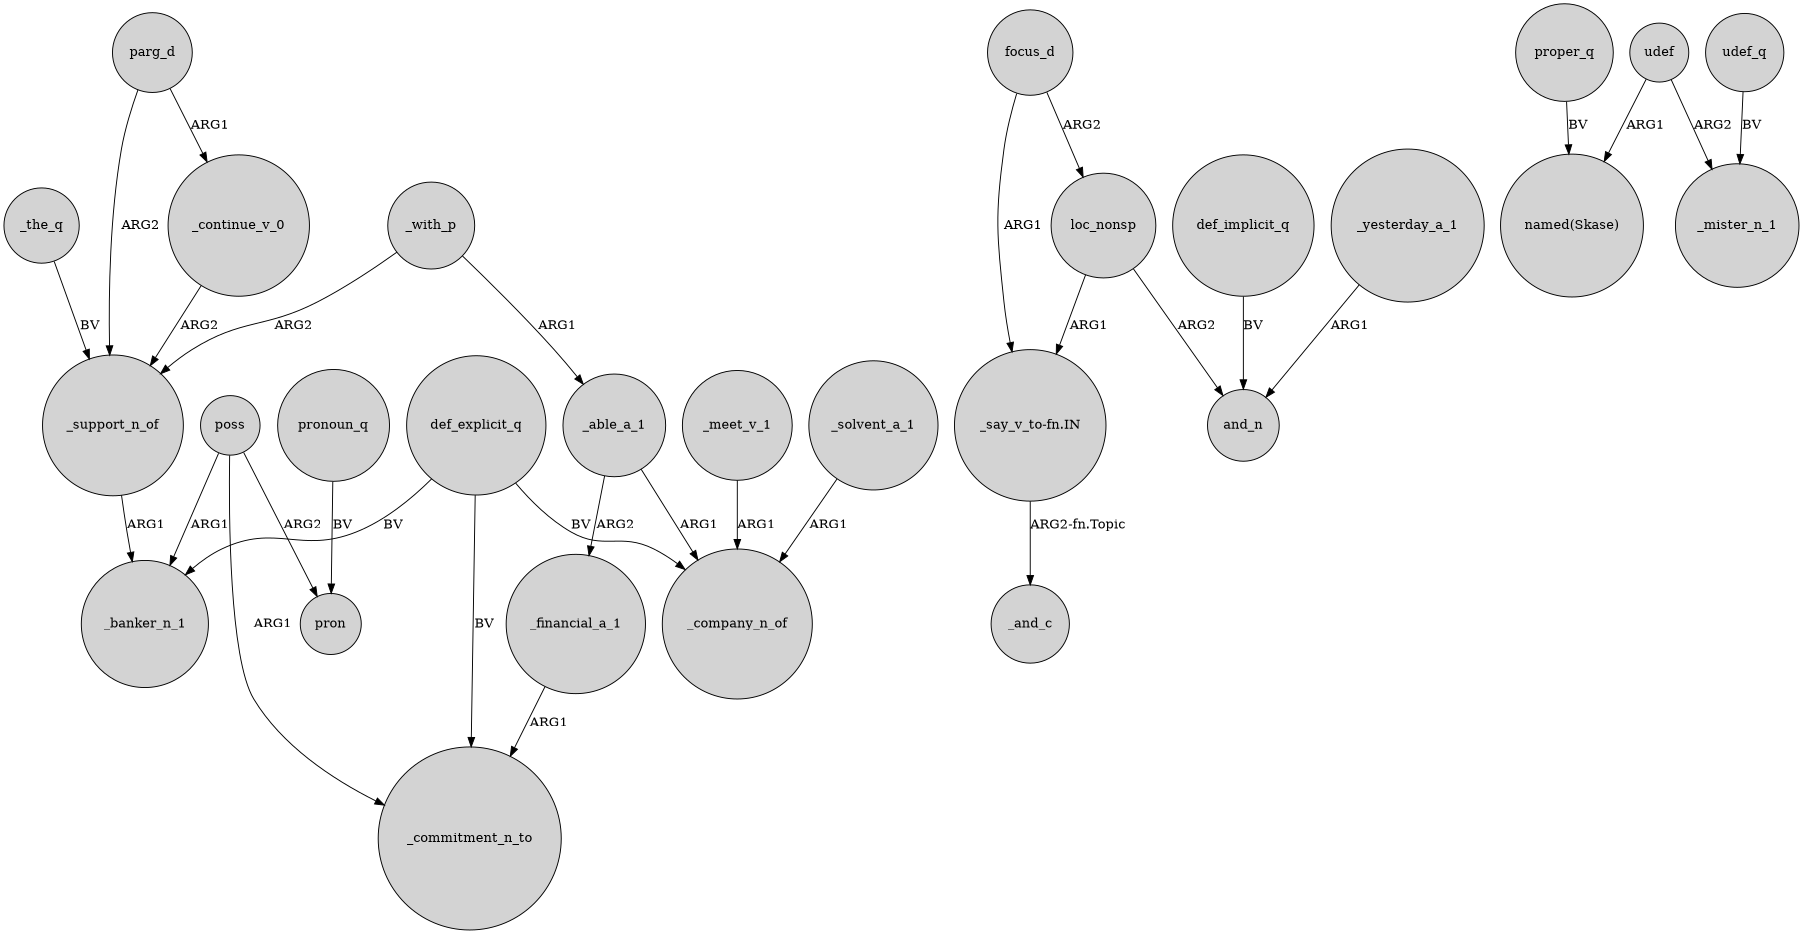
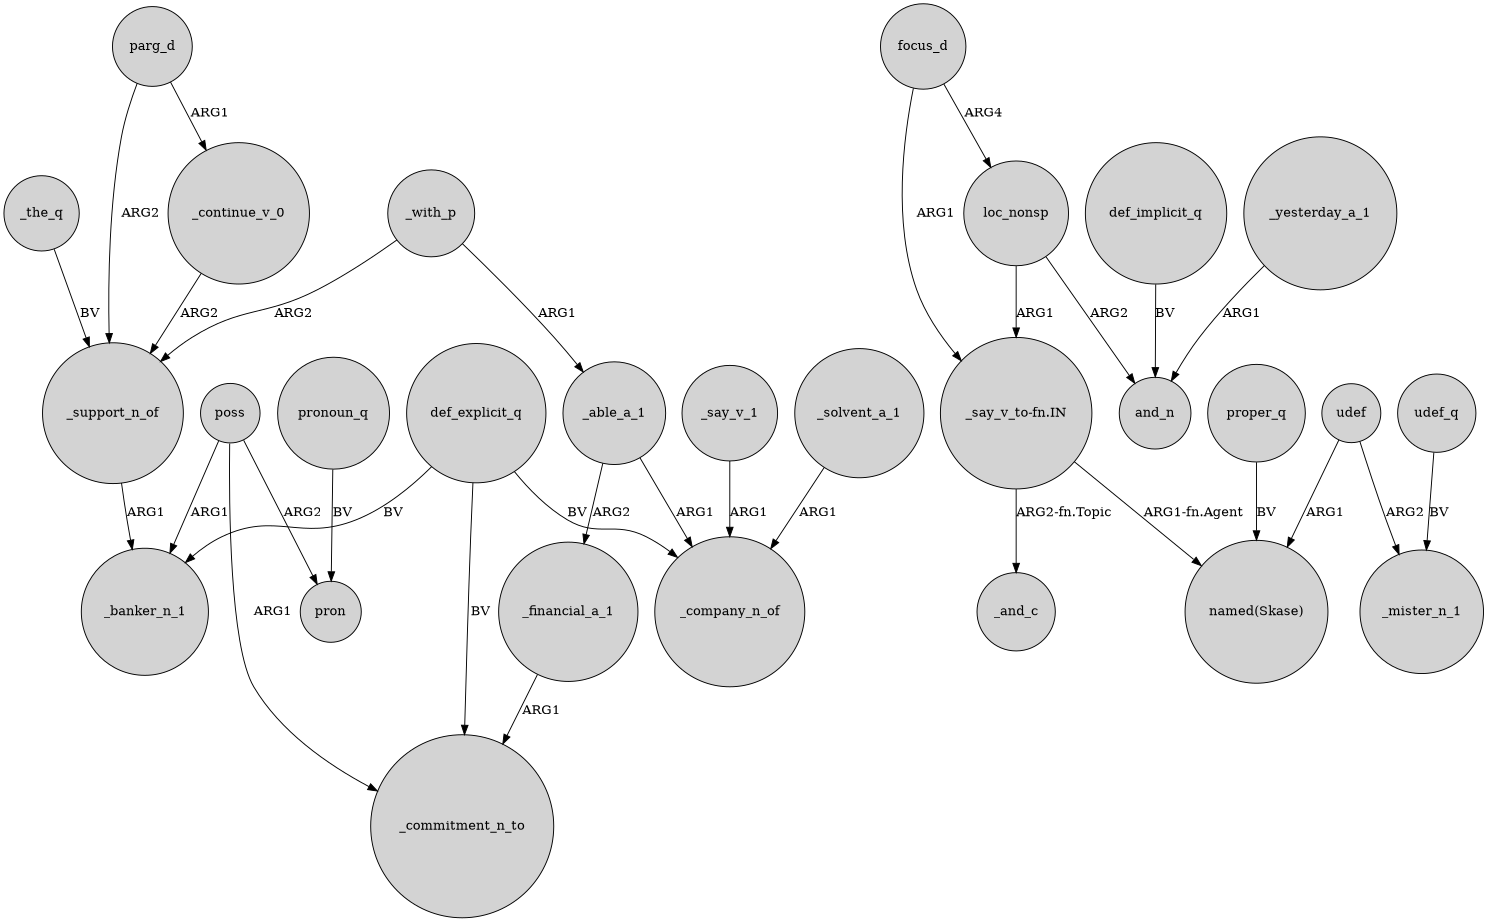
(1082, 125) -> (984, 113)
(737, 425) -> (730, 413)
none -> (1134, 511)
